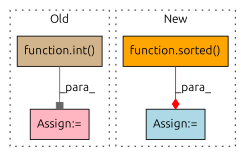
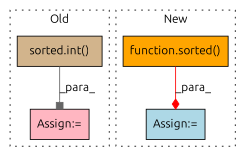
(60, 51) -> (60, 51)
